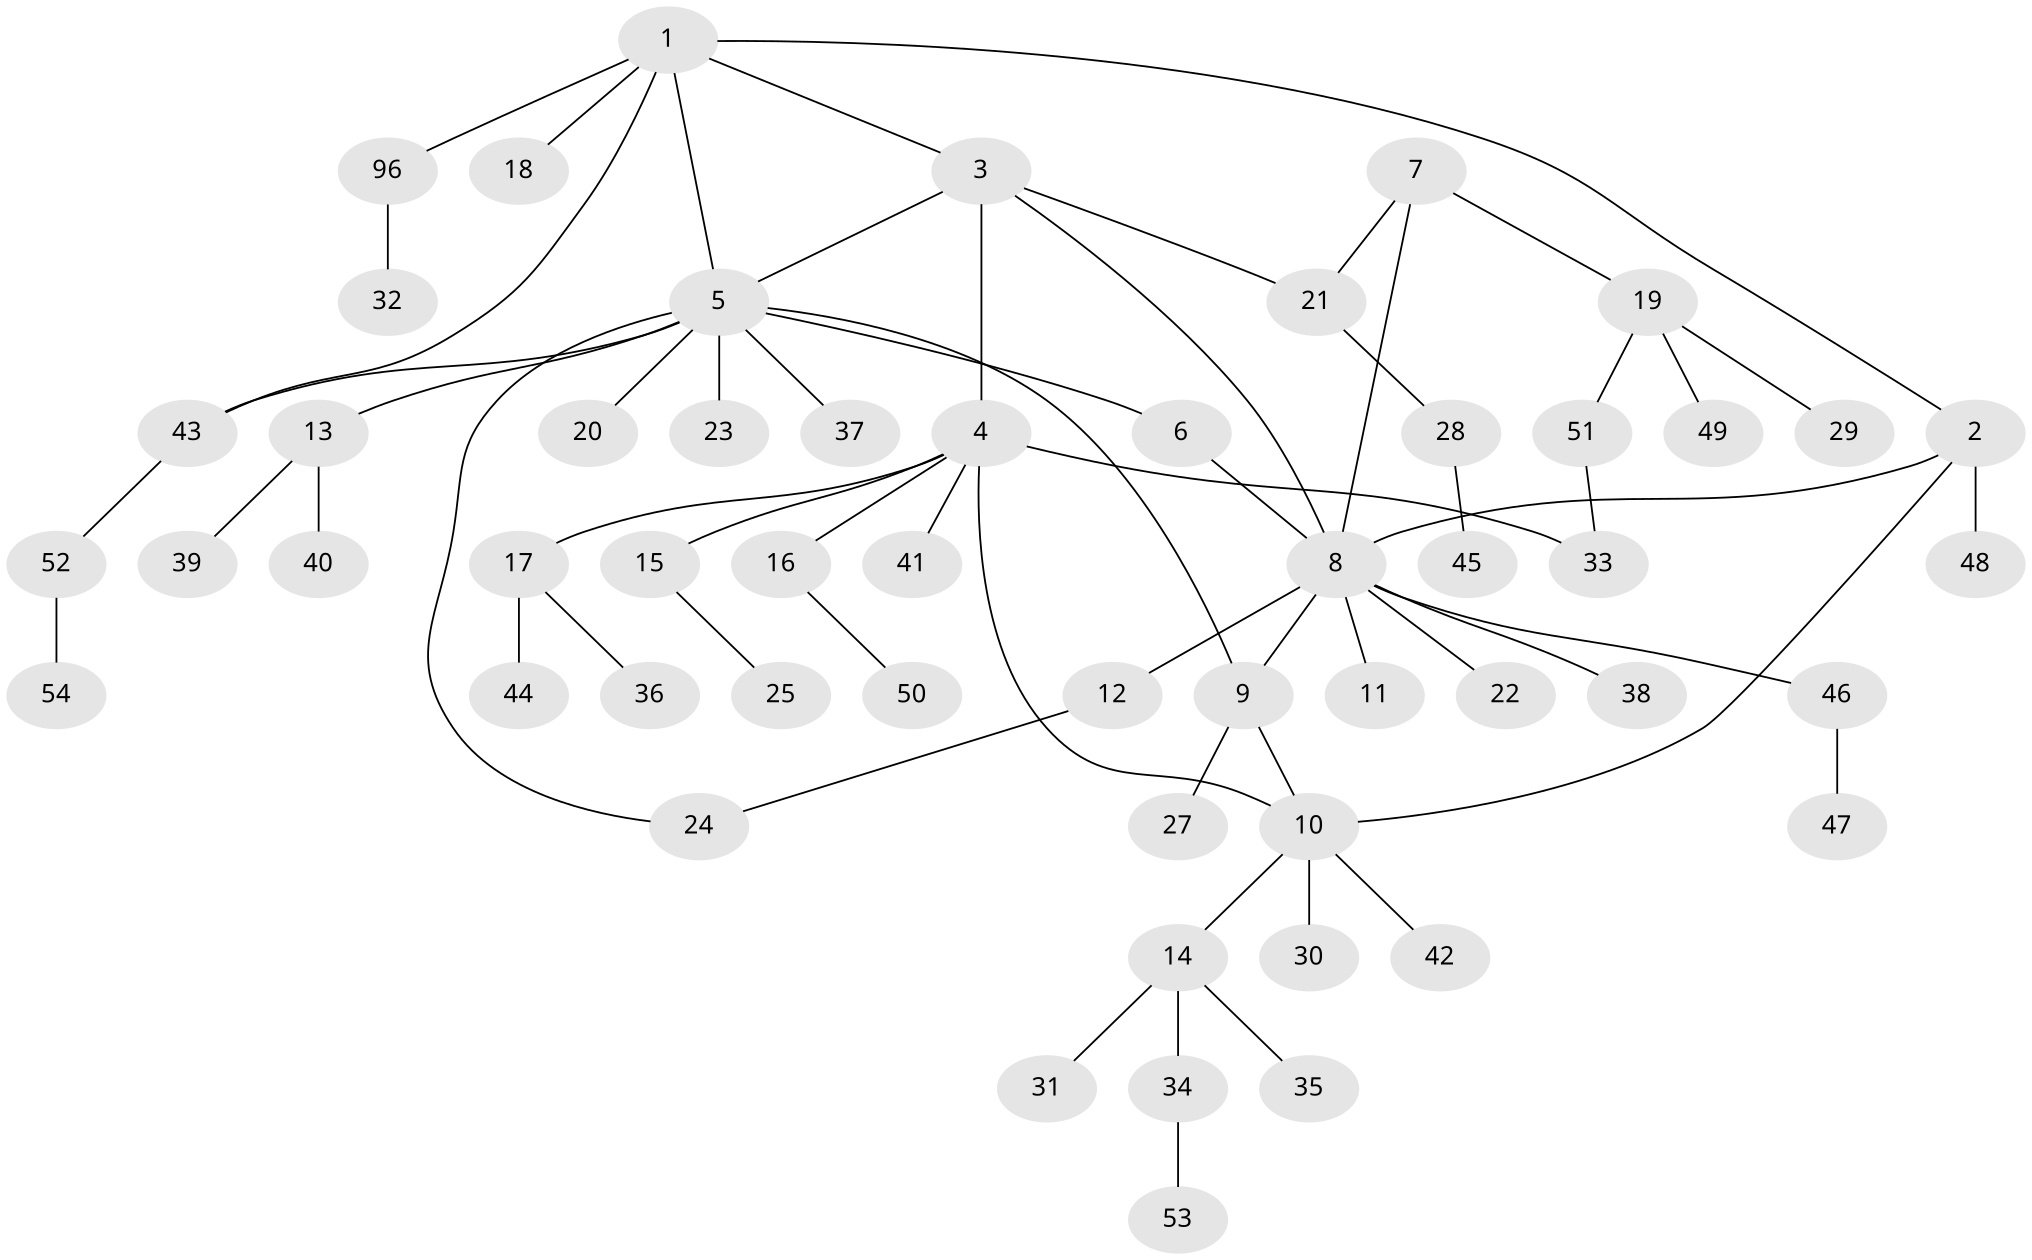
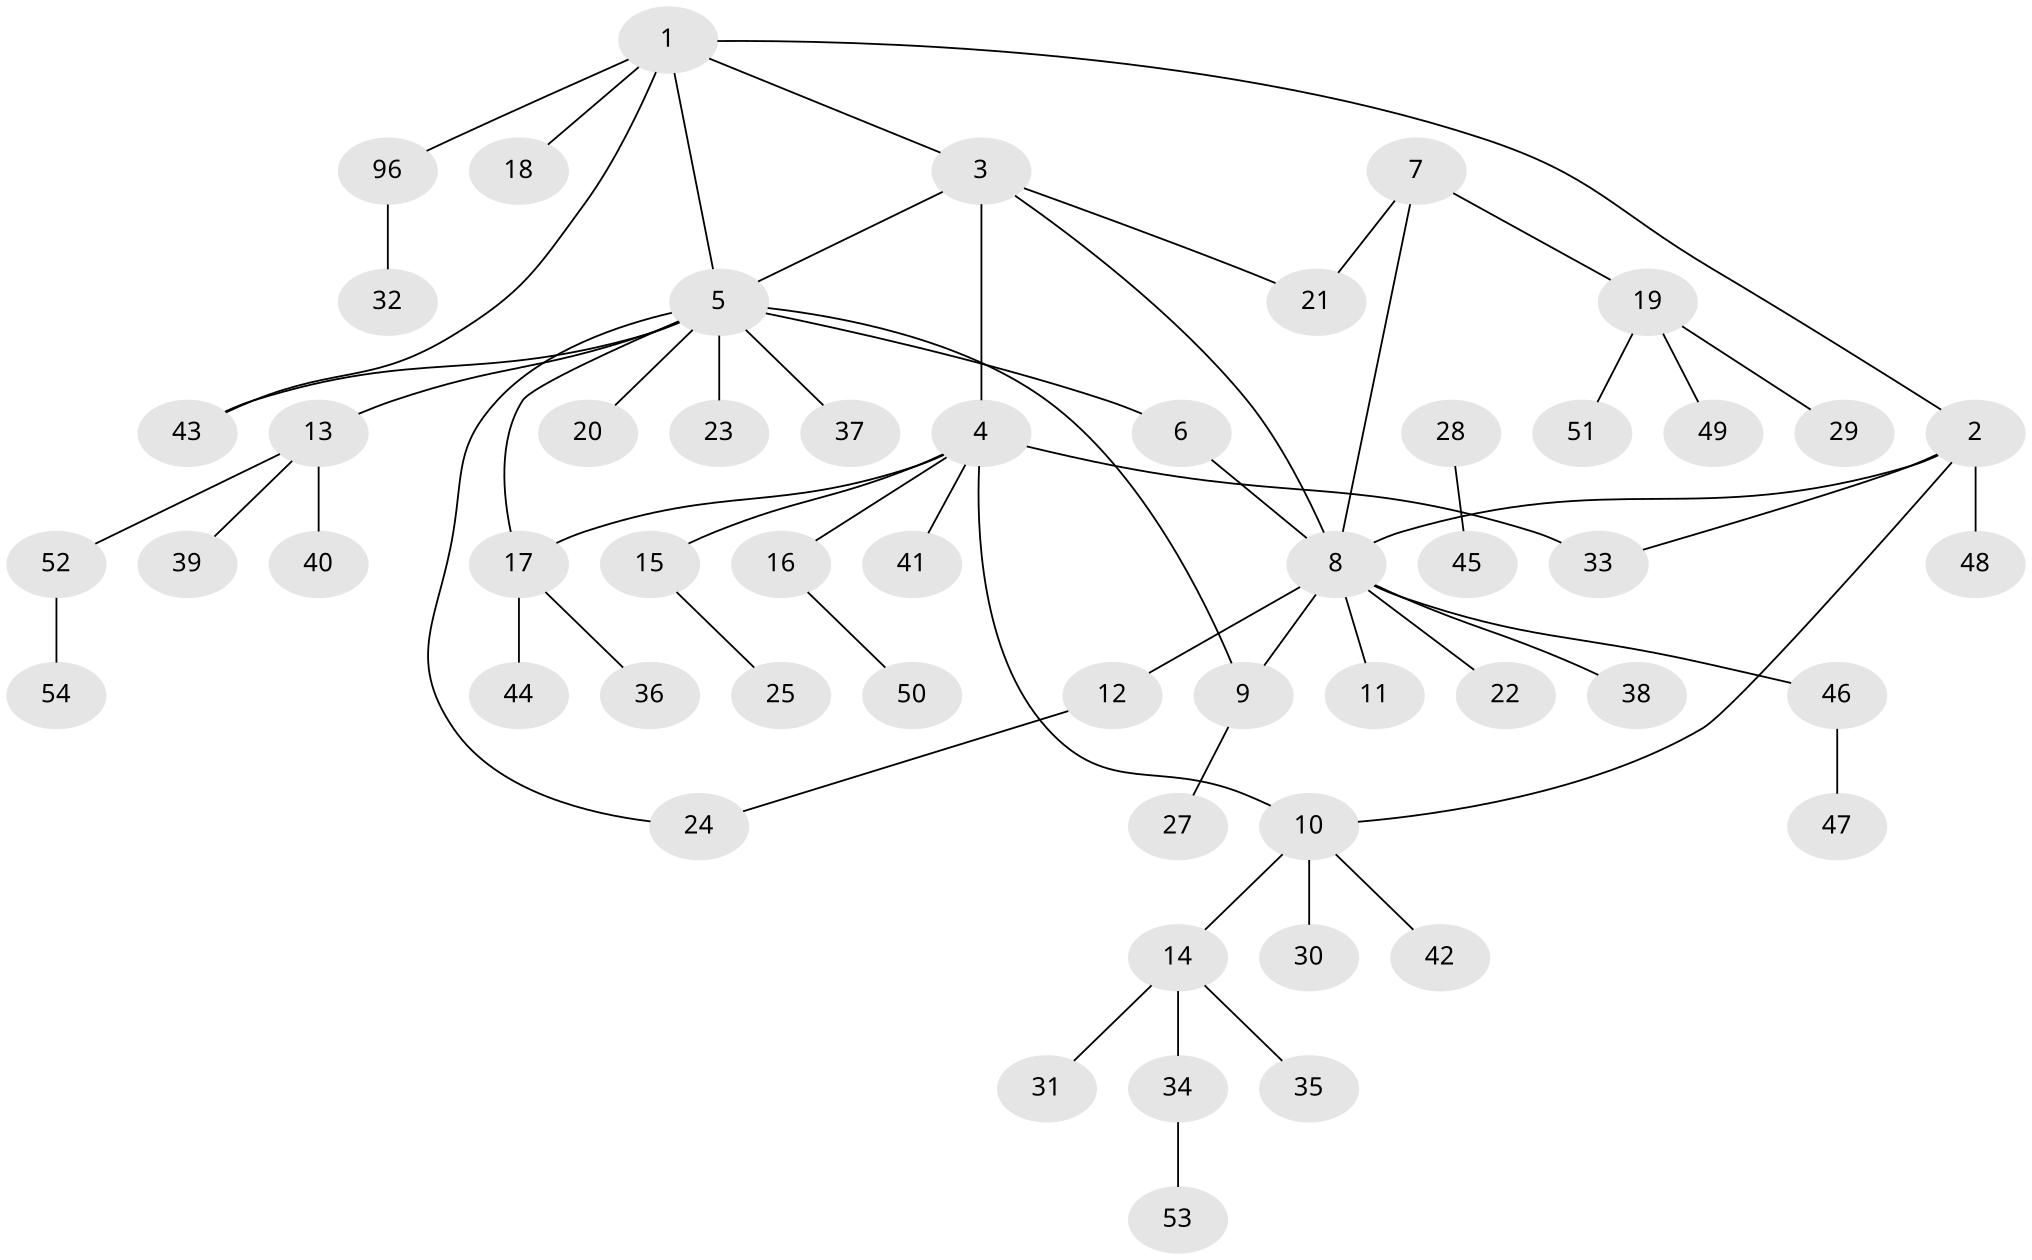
(1388, 372) -> none
none -> (539, 388)
(1589, 489) -> (1791, 505)
(122, 499) -> (188, 499)
(1276, 761) -> none
